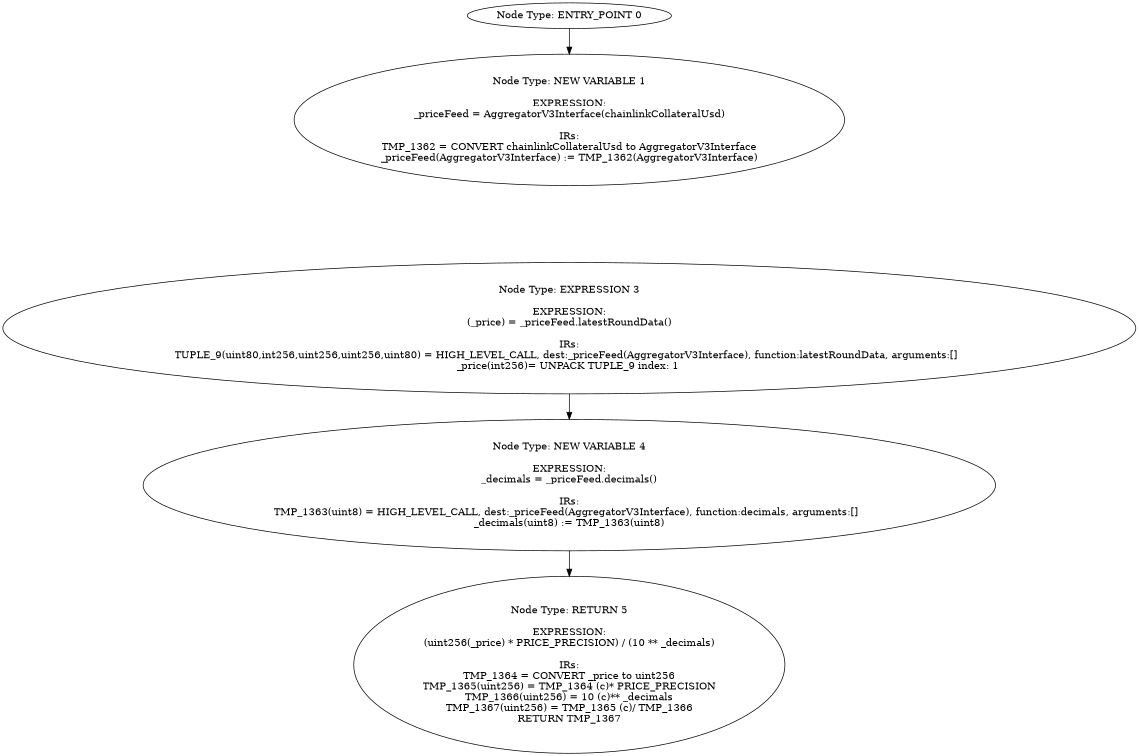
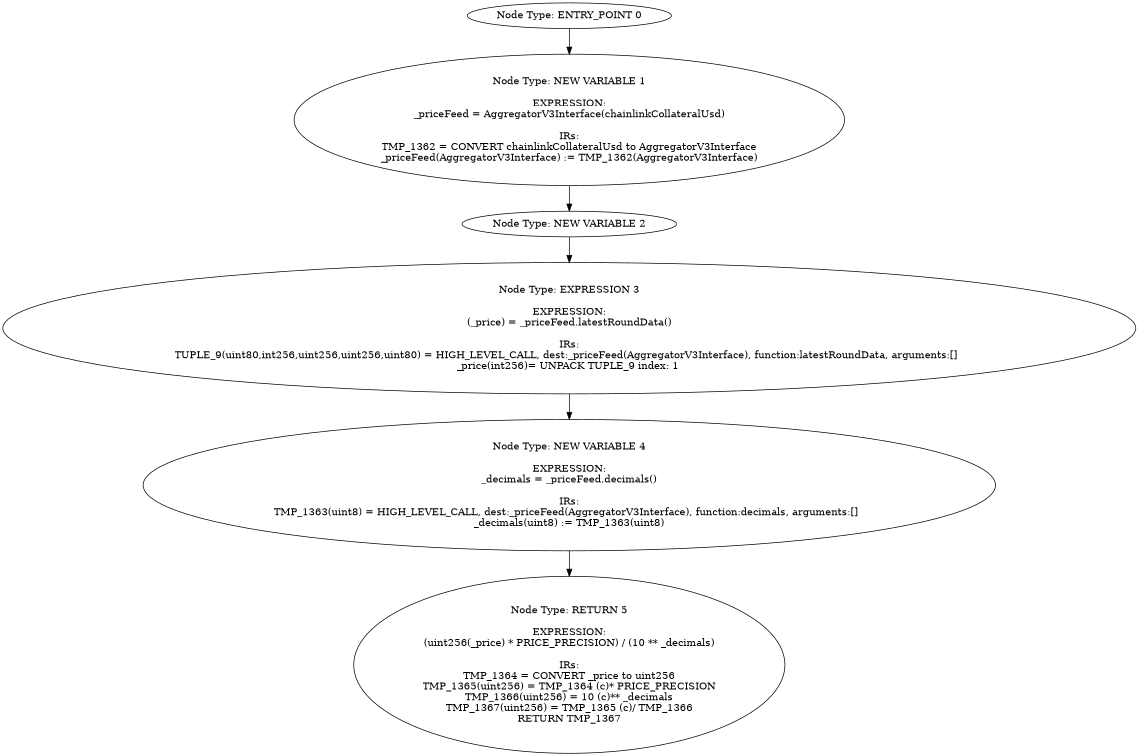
none -> (569, 224)
